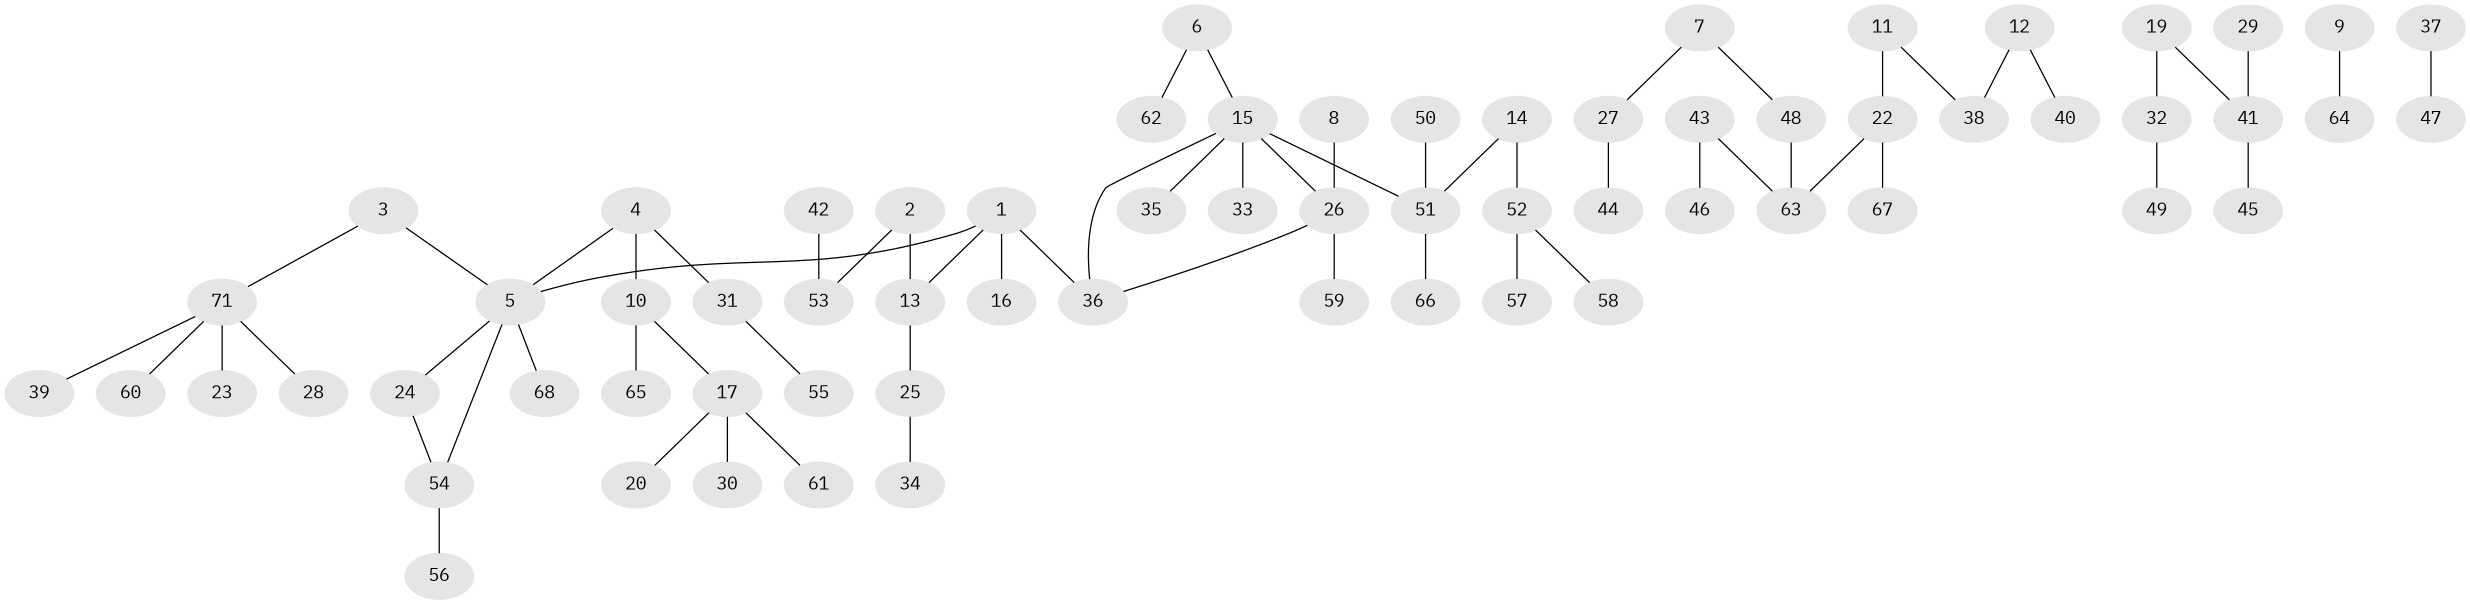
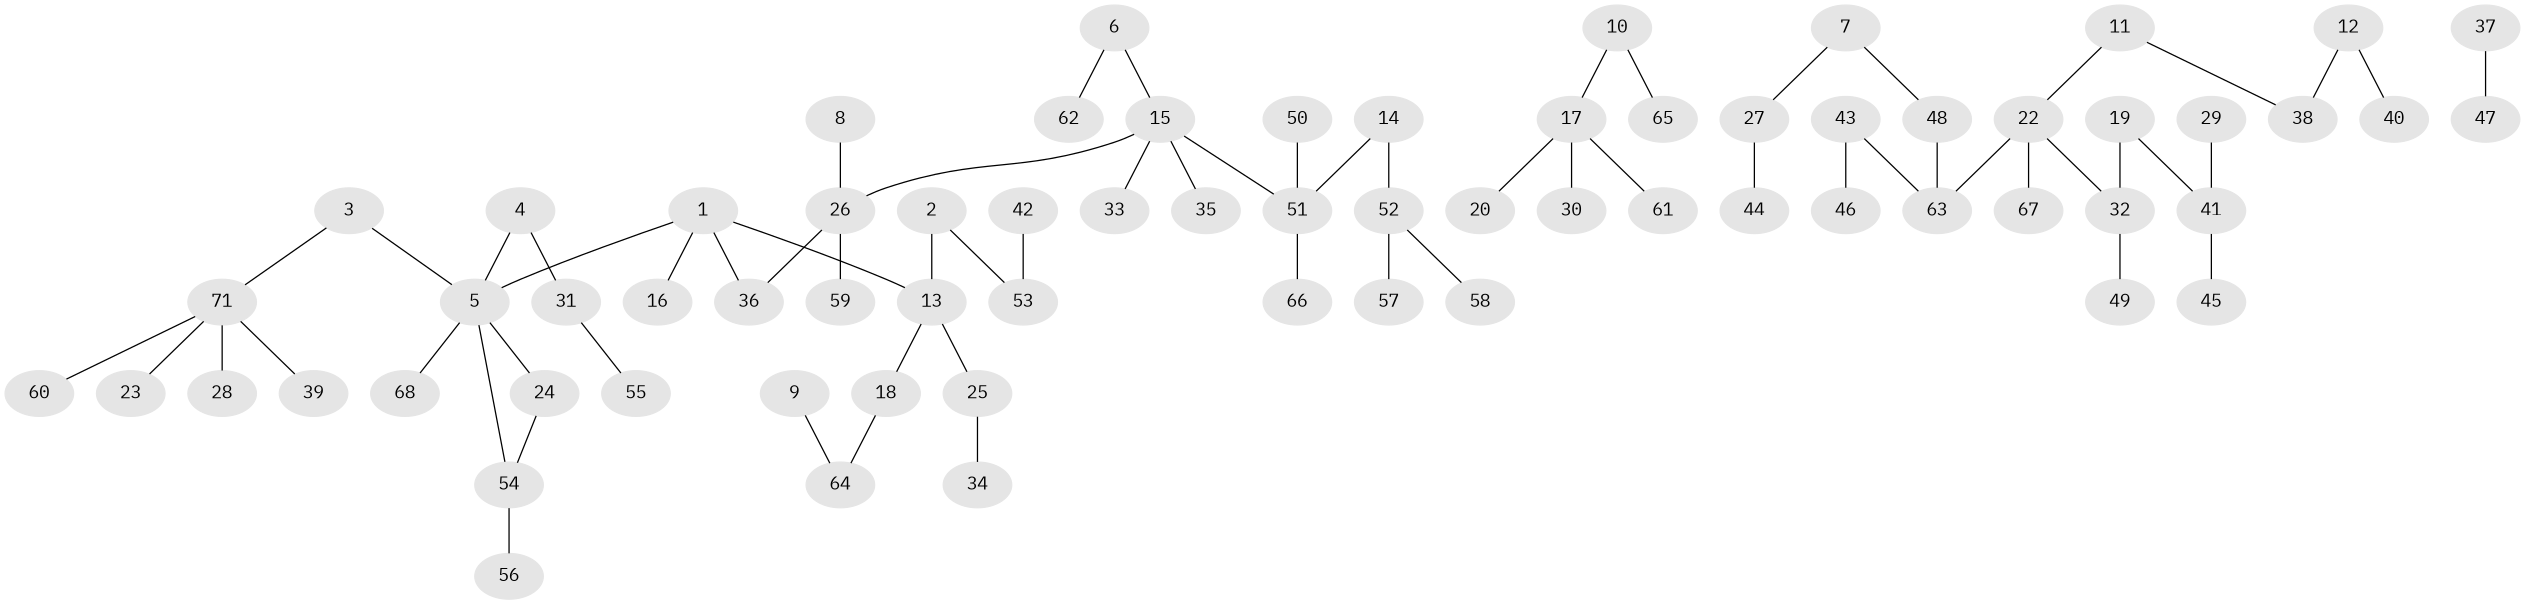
none -> (2074, 165)
(1118, 181) -> none
(636, 257) -> none
none -> (886, 394)
